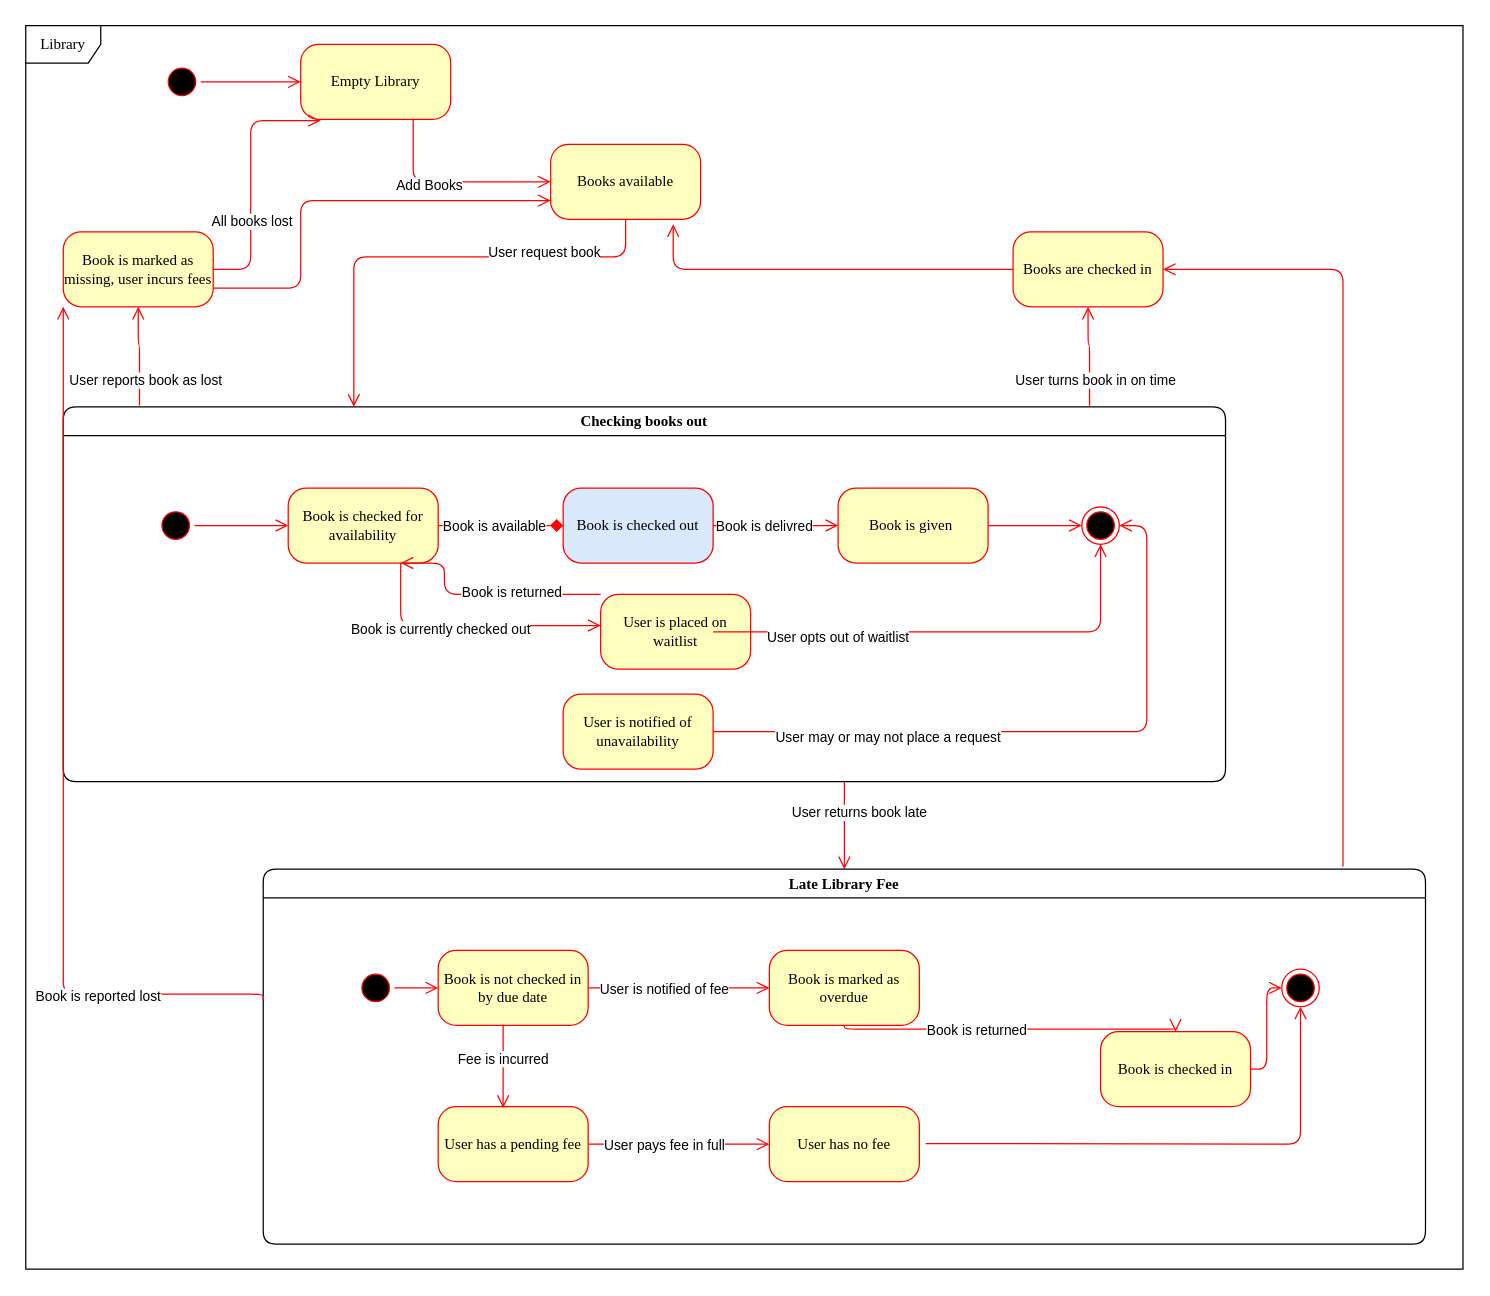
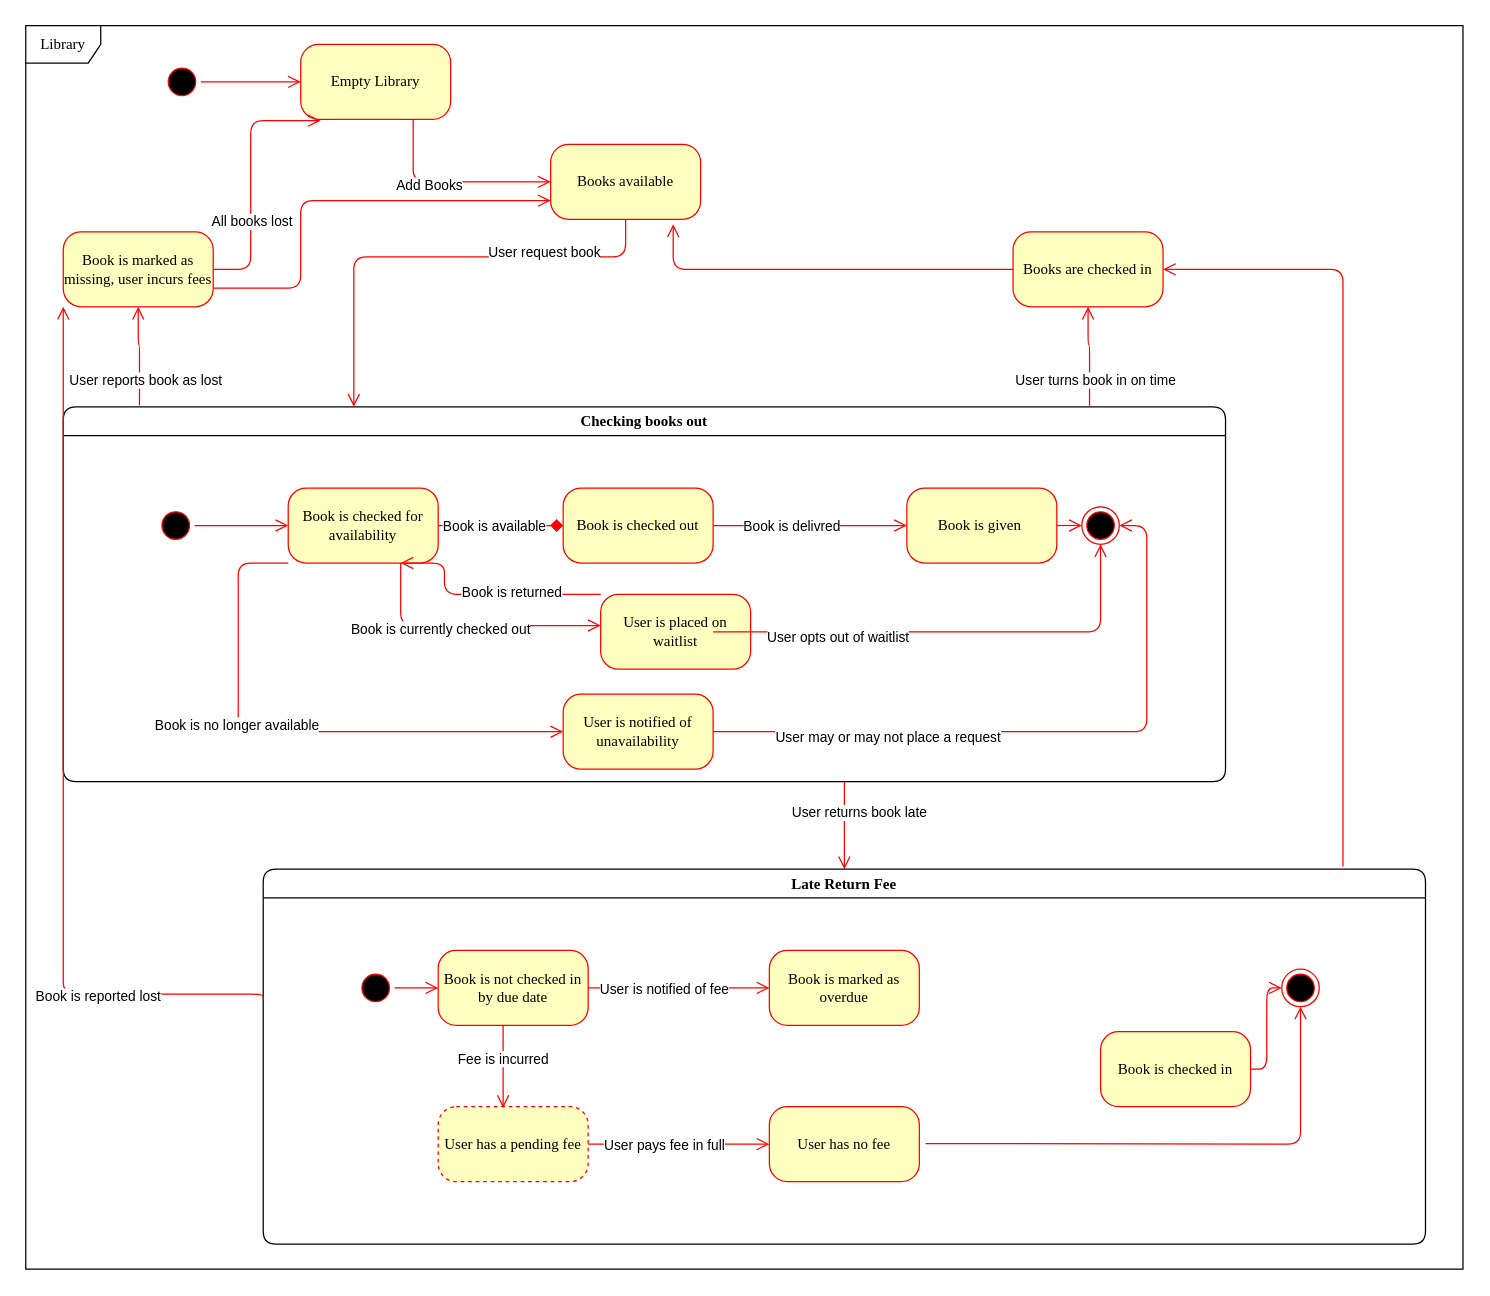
(638, 526) -> (638, 526)
(913, 526) -> (982, 526)
none -> (438, 732)
(844, 884) -> (844, 884)
(1010, 1029) -> none
(513, 1144) -> (513, 1144)
